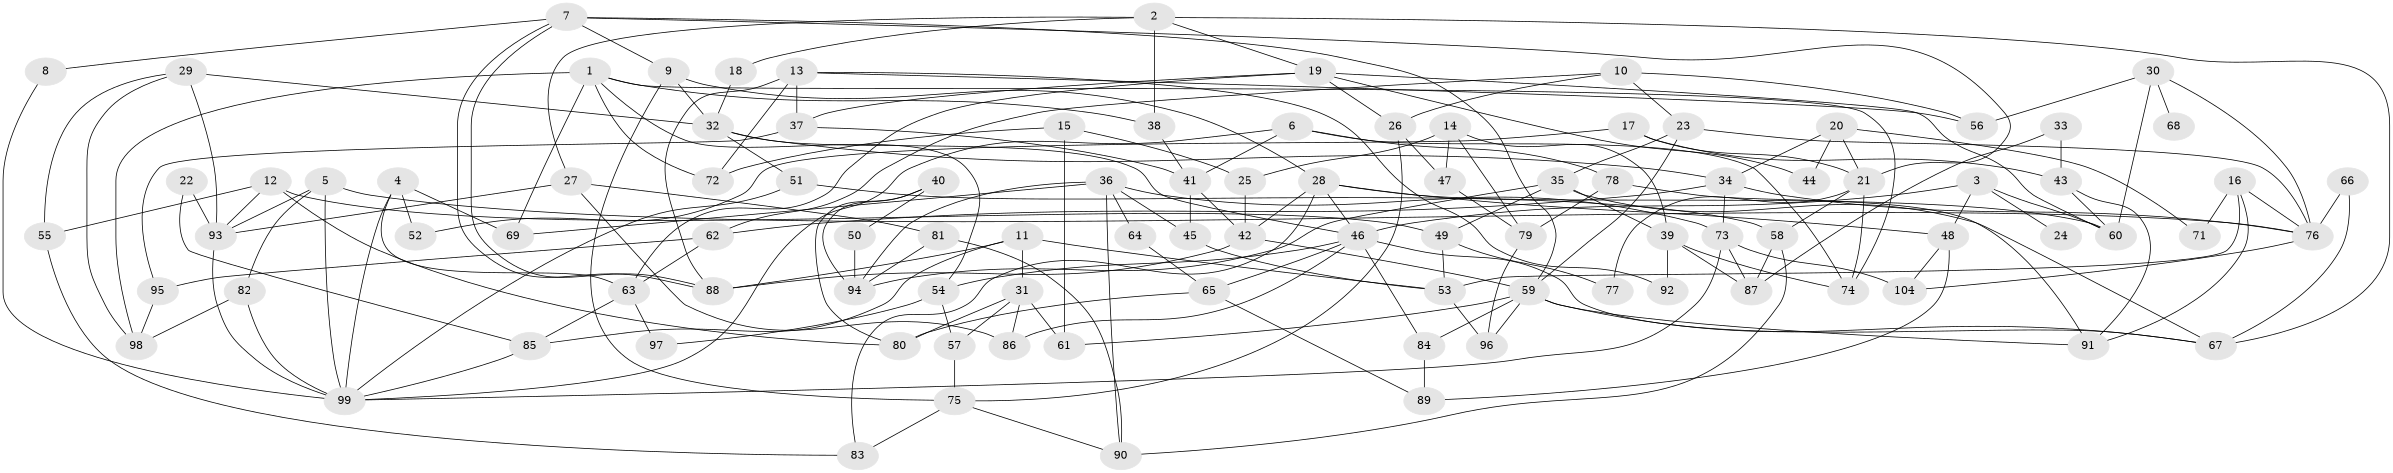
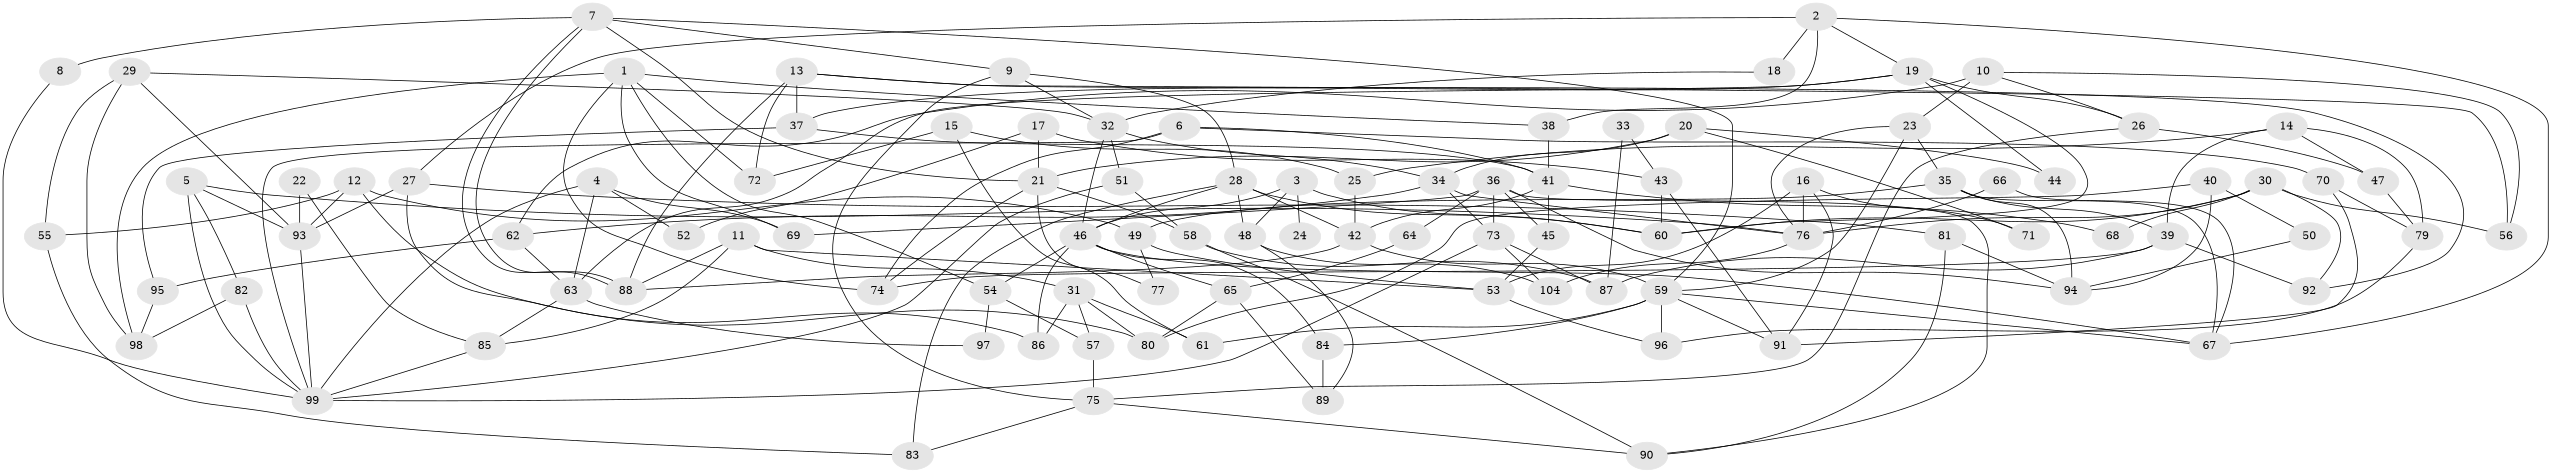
(1613, 181) -> (2323, 181)
none -> (1831, 206)
none -> (2337, 222)
